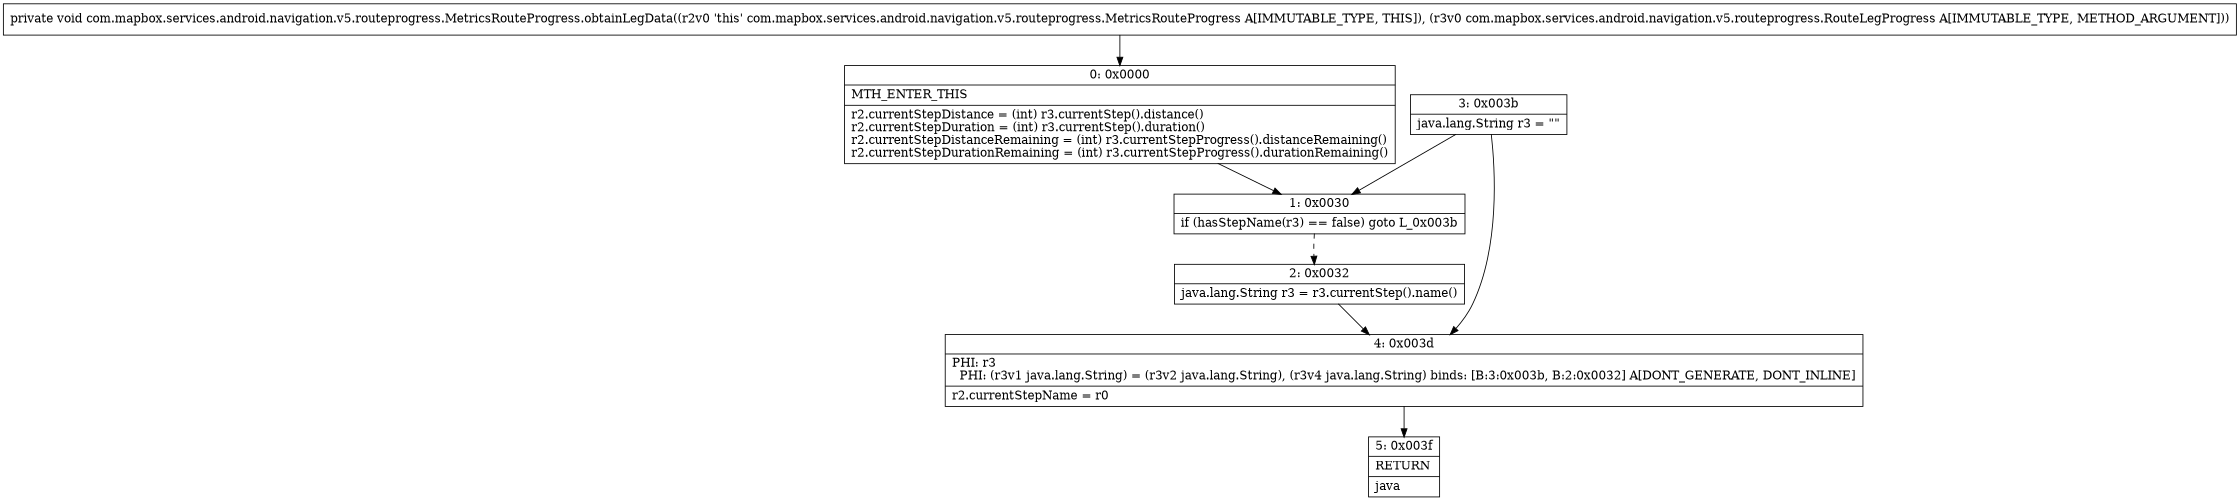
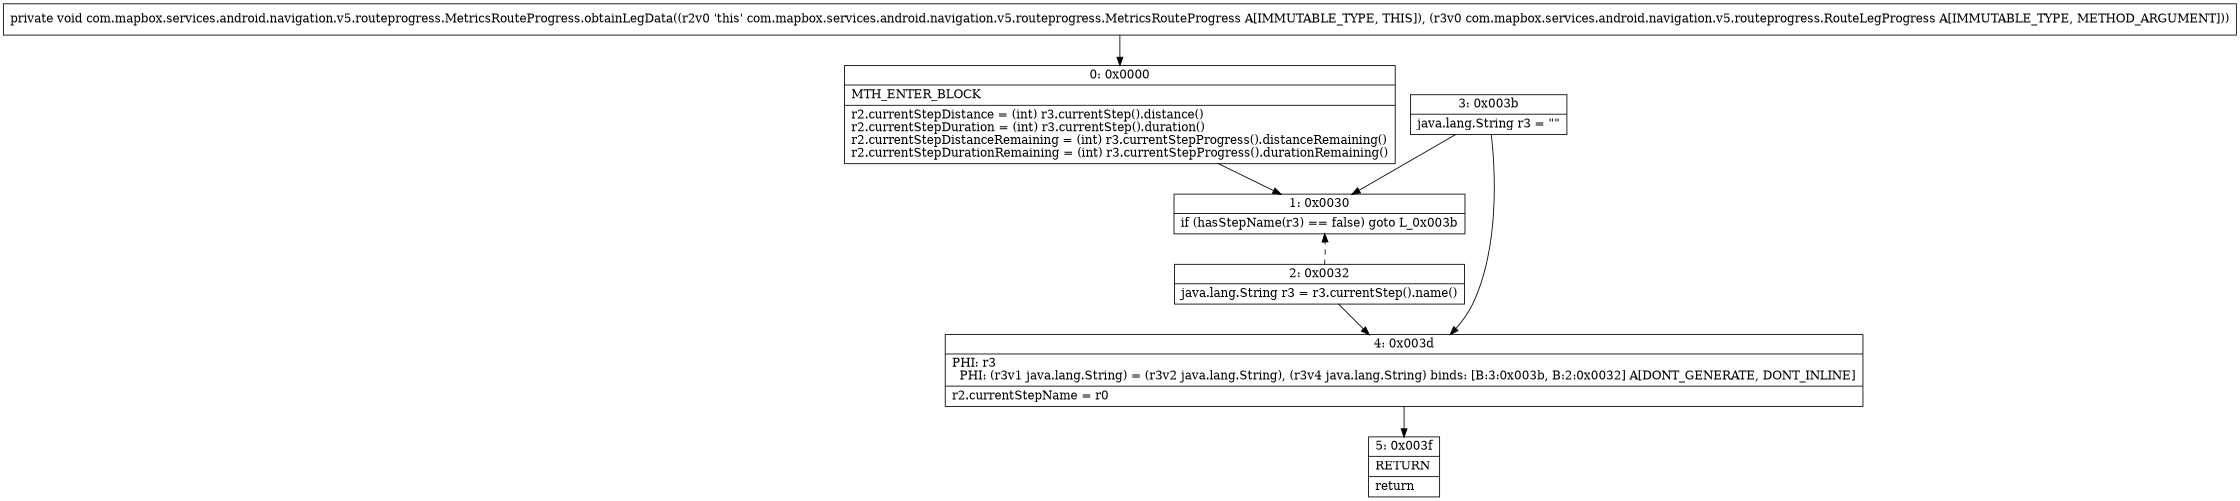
(910, 95) -> (916, 95)
(1314, 245) -> (1325, 253)
(1388, 486) -> (1395, 486)
